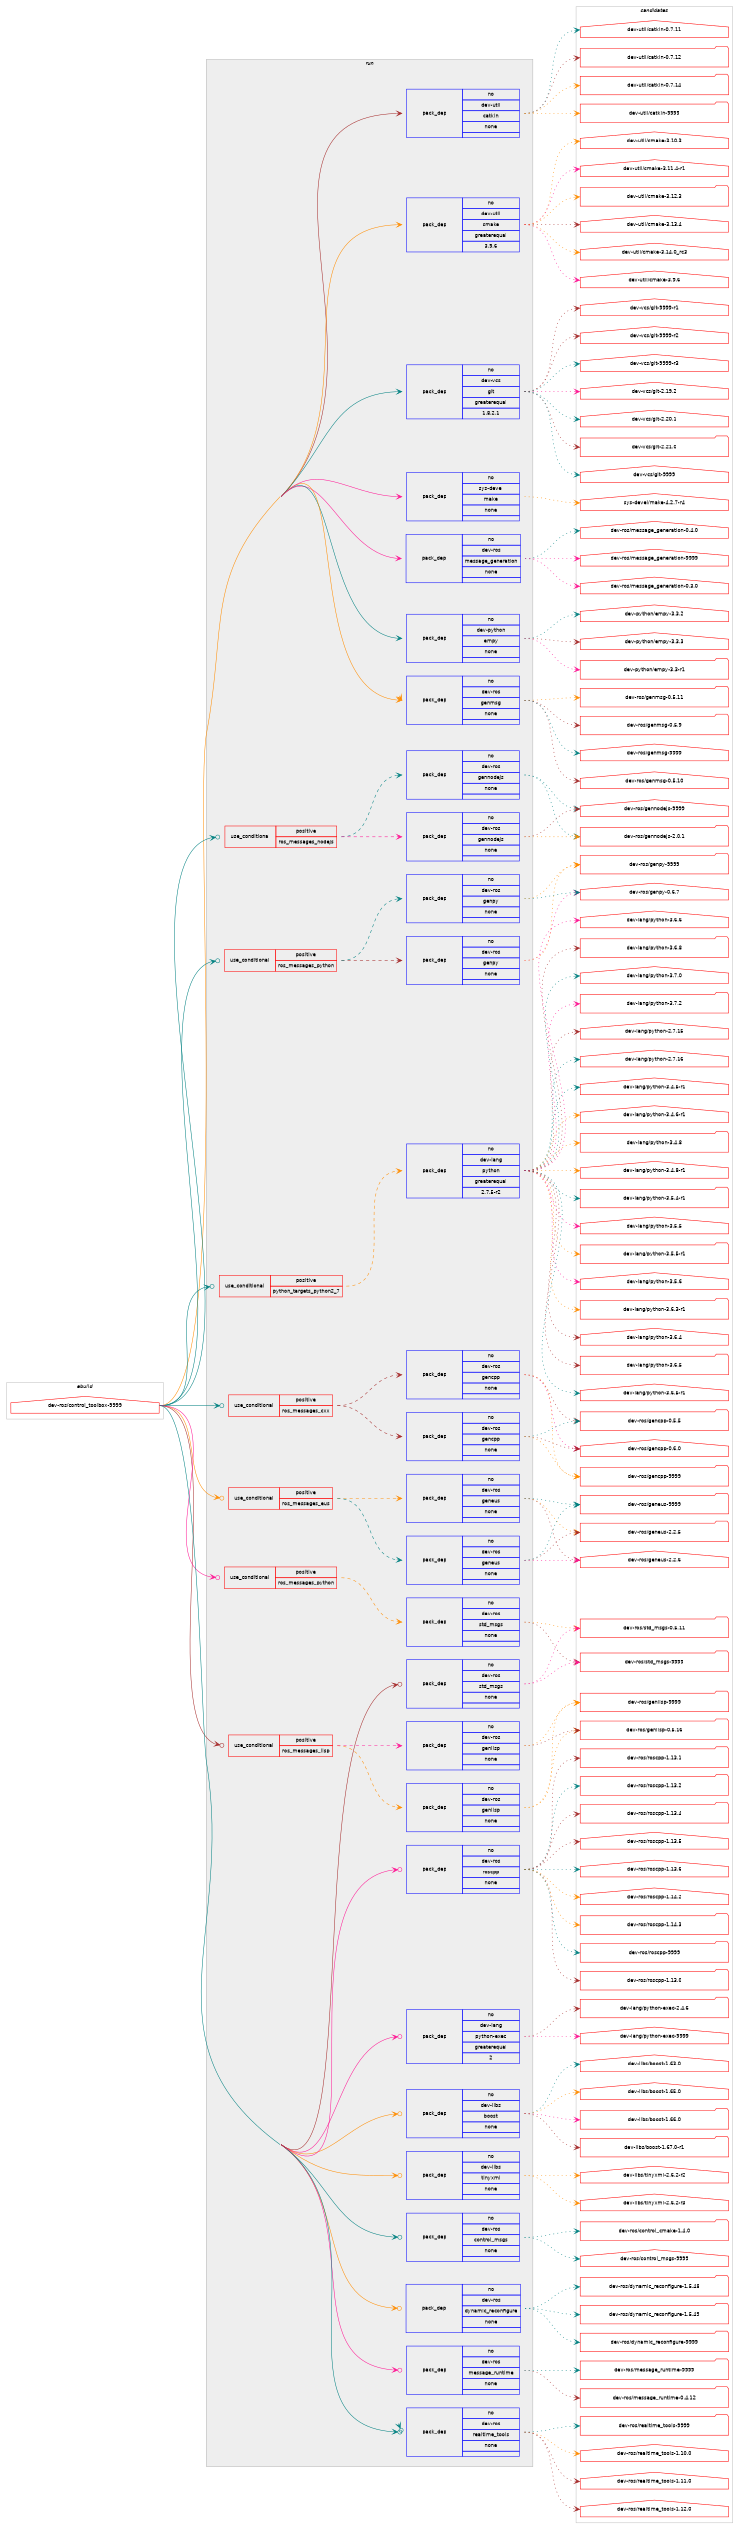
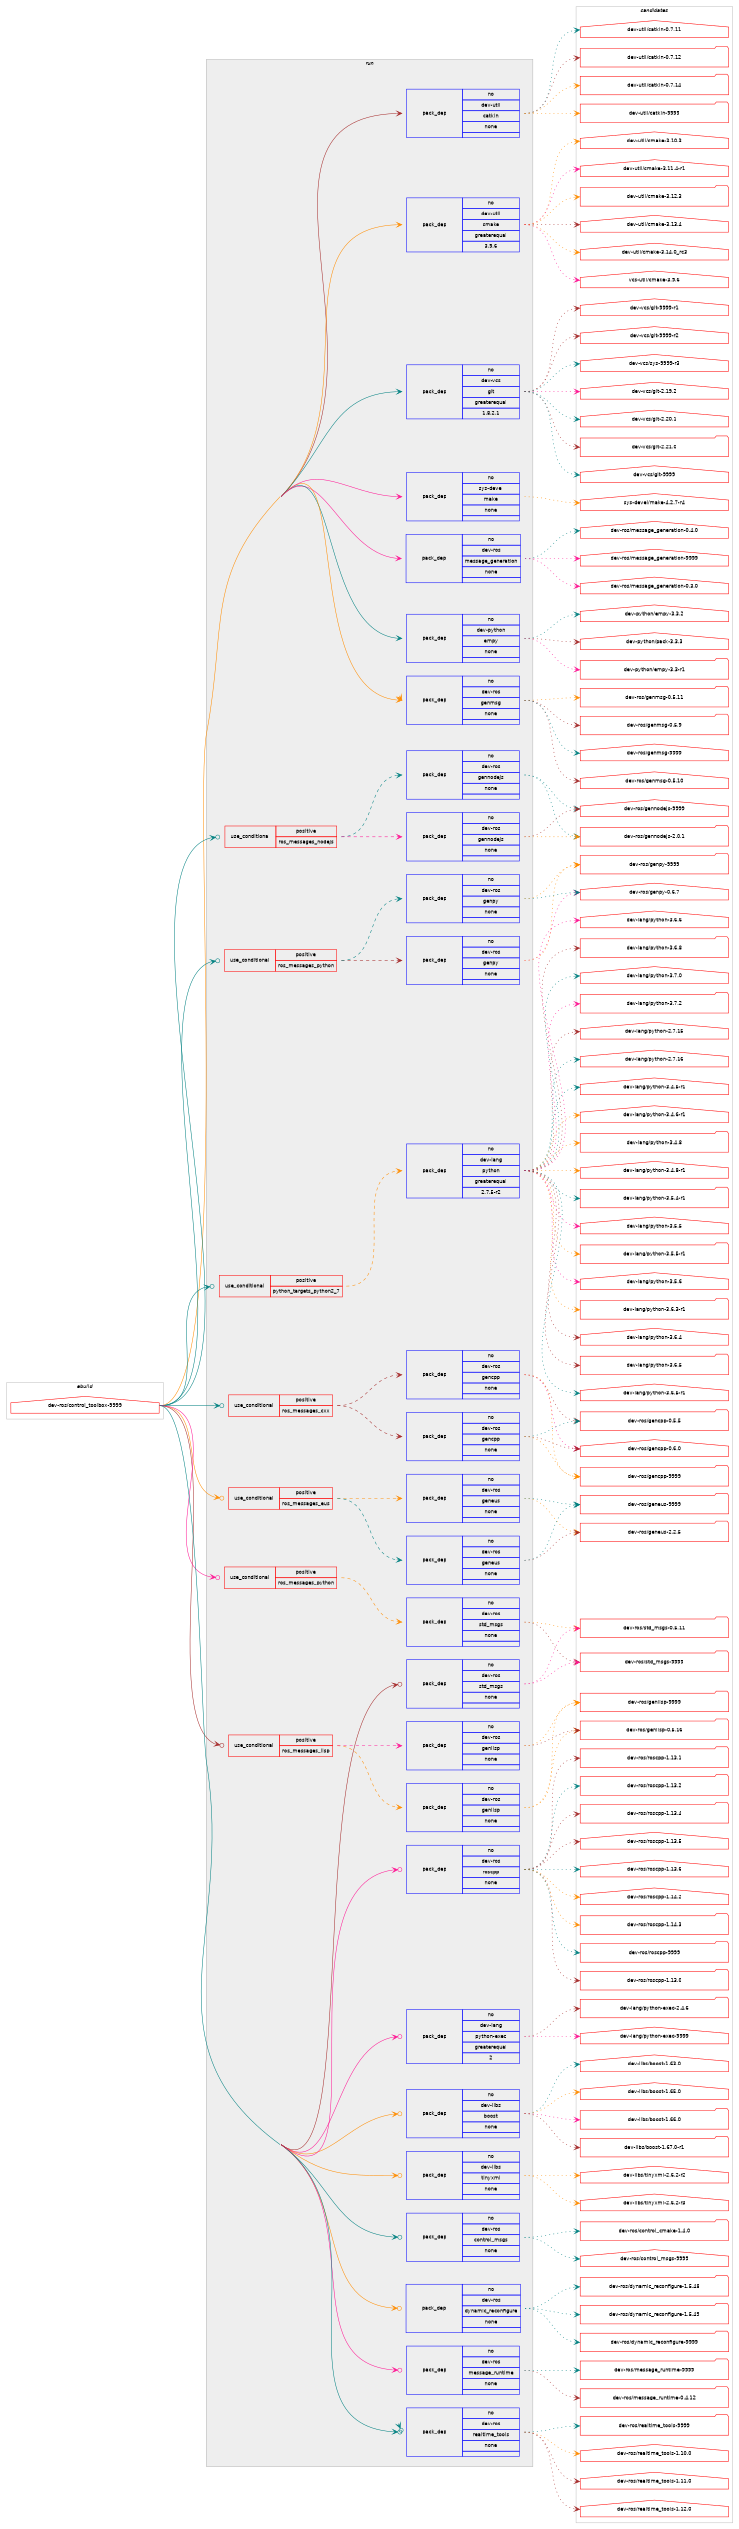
(654, 280) -> (654, 280)
(654, 364) -> (654, 364)
(654, 642) -> (654, 642)
(654, 1560) -> none
